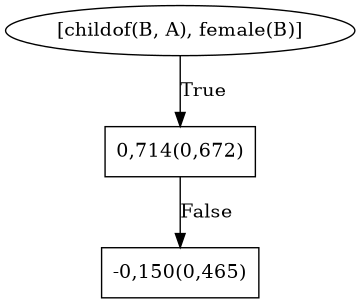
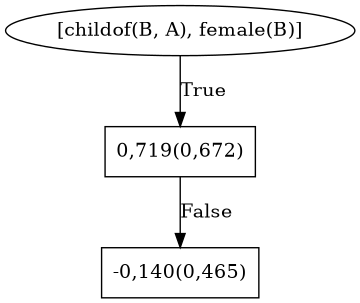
(180, 152) -> (180, 152)
(180, 273) -> (180, 273)
